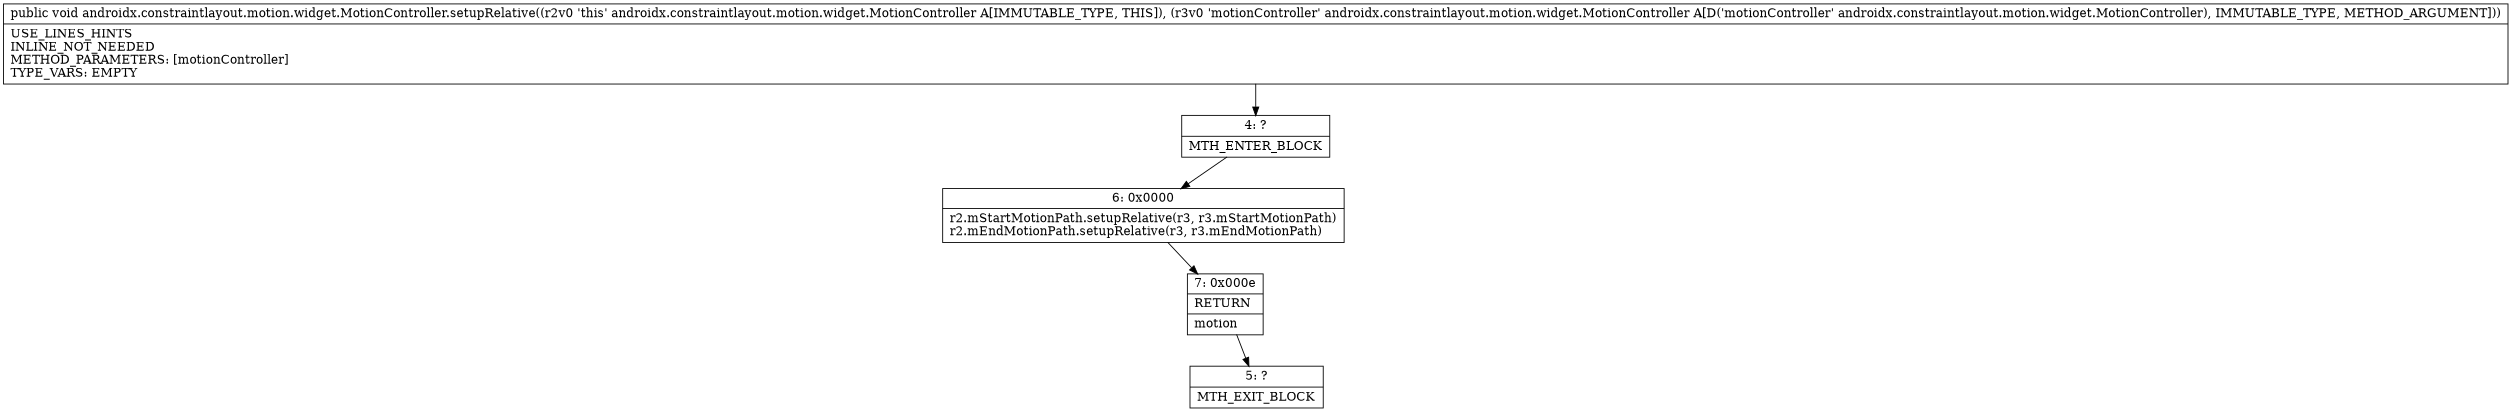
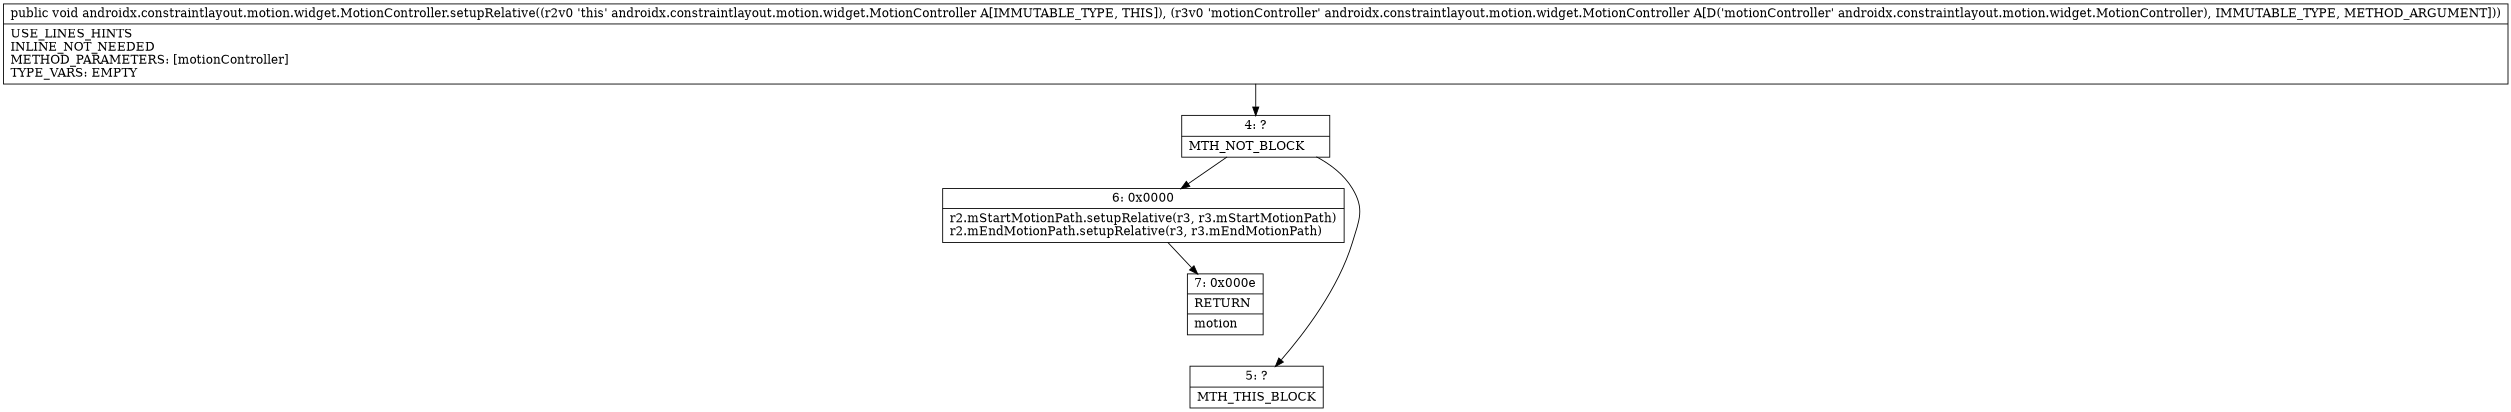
(1256, 146) -> (1247, 146)
(1241, 346) -> (1347, 258)
(1256, 397) -> (1257, 397)
